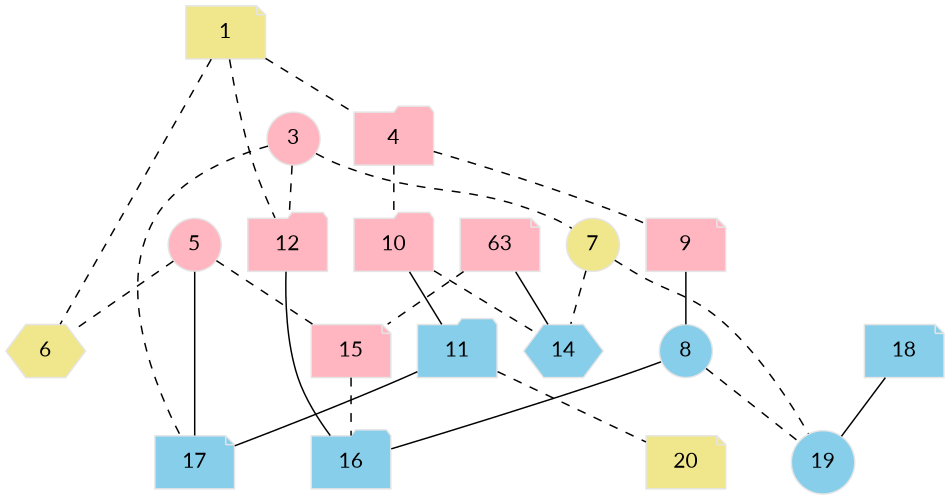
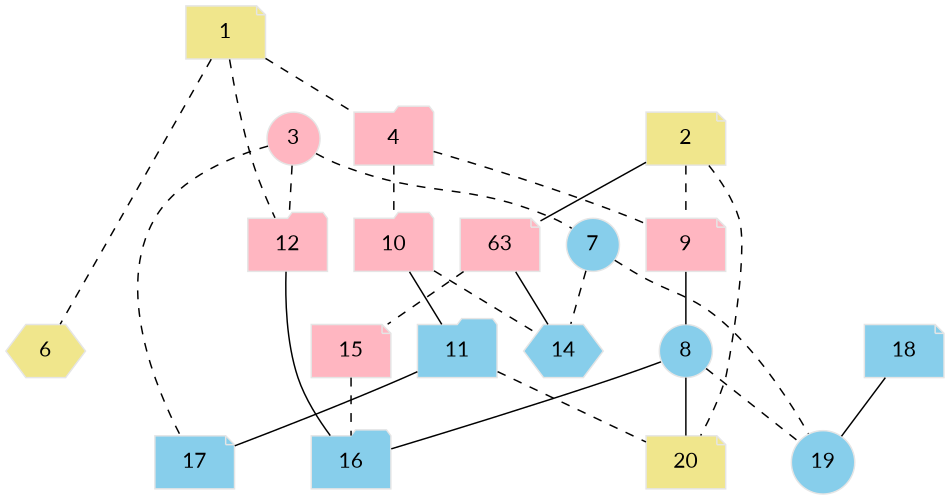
none -> (686, 139)
(195, 245) -> none
(593, 245) -> (593, 245)
none -> (686, 407)
